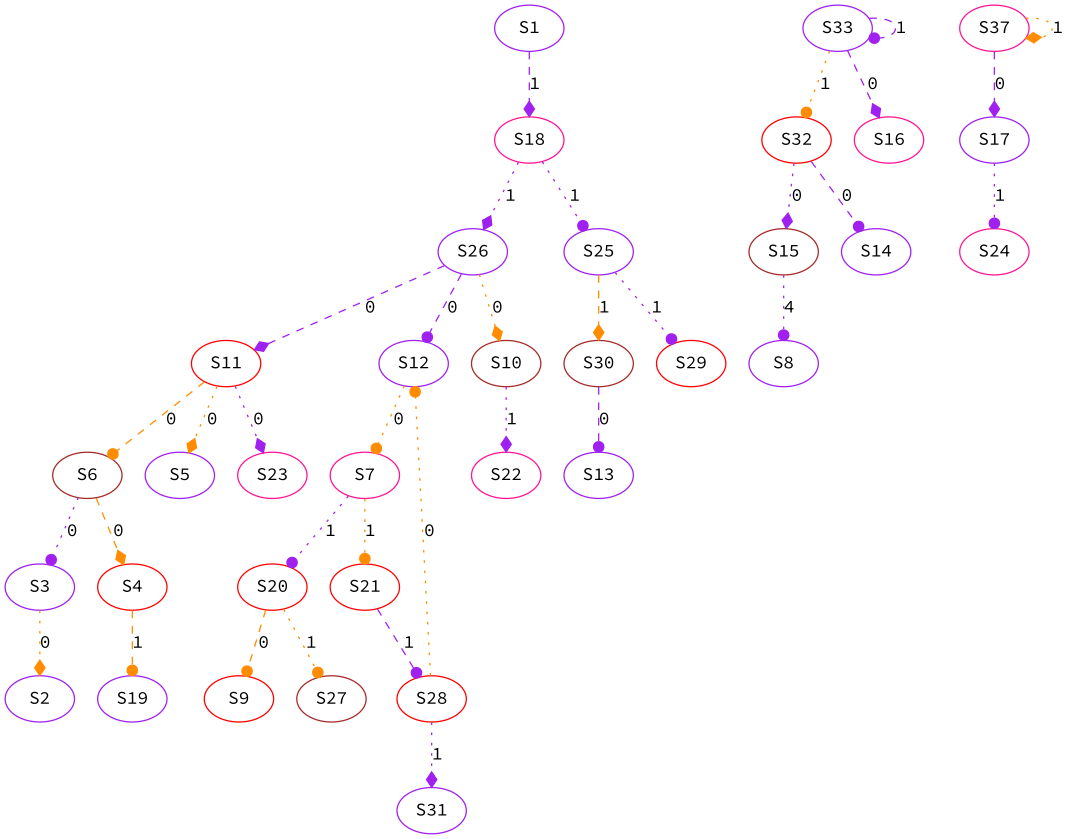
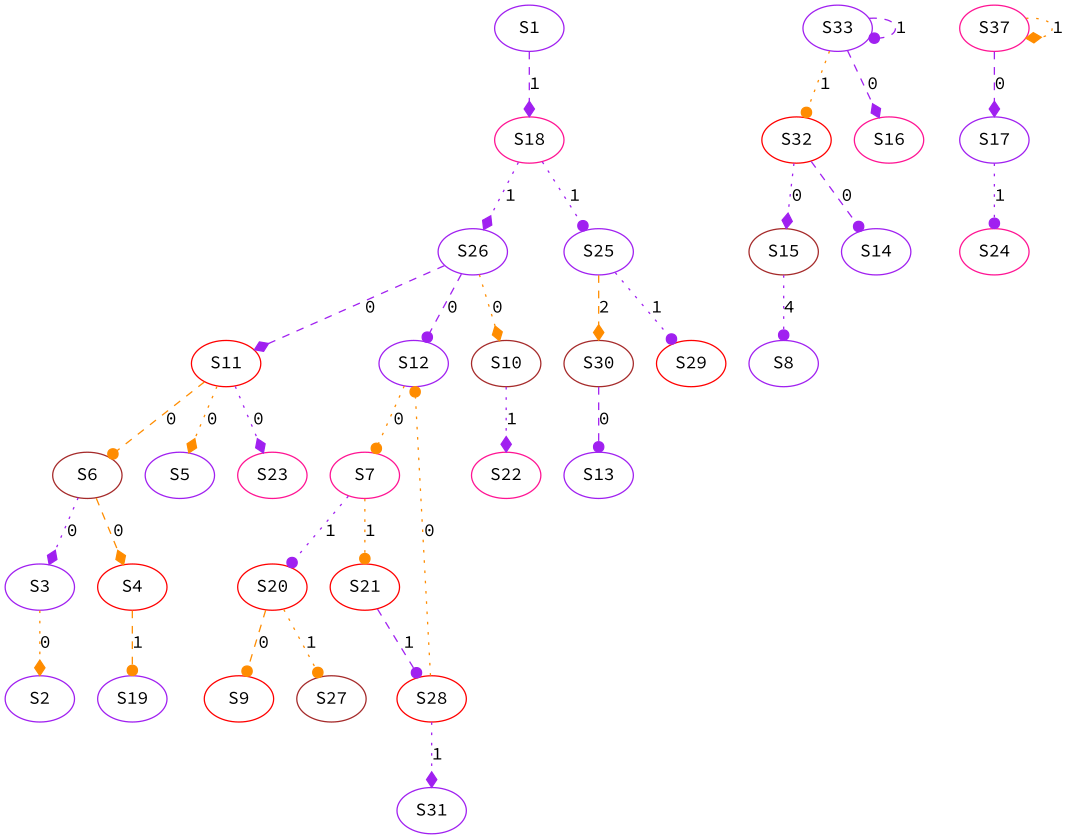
(604, 308) -> (604, 308)
(66, 526) -> (66, 526)
